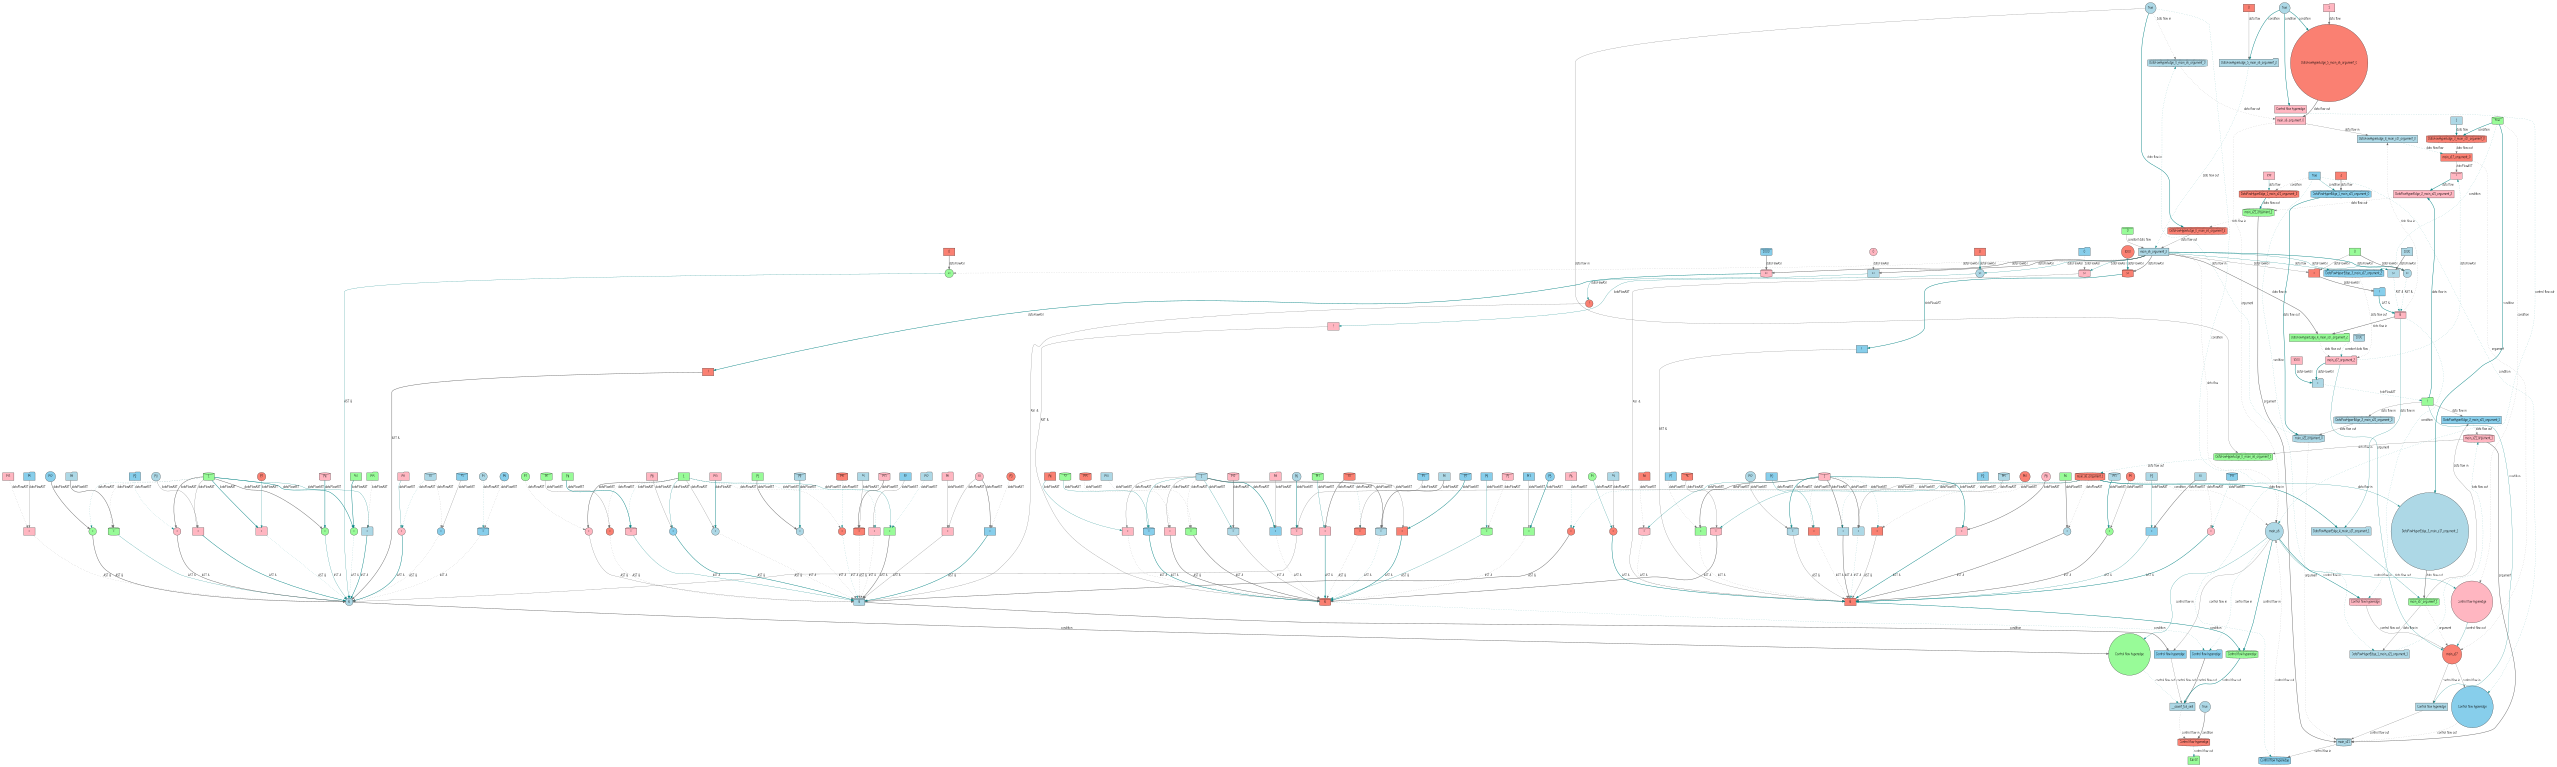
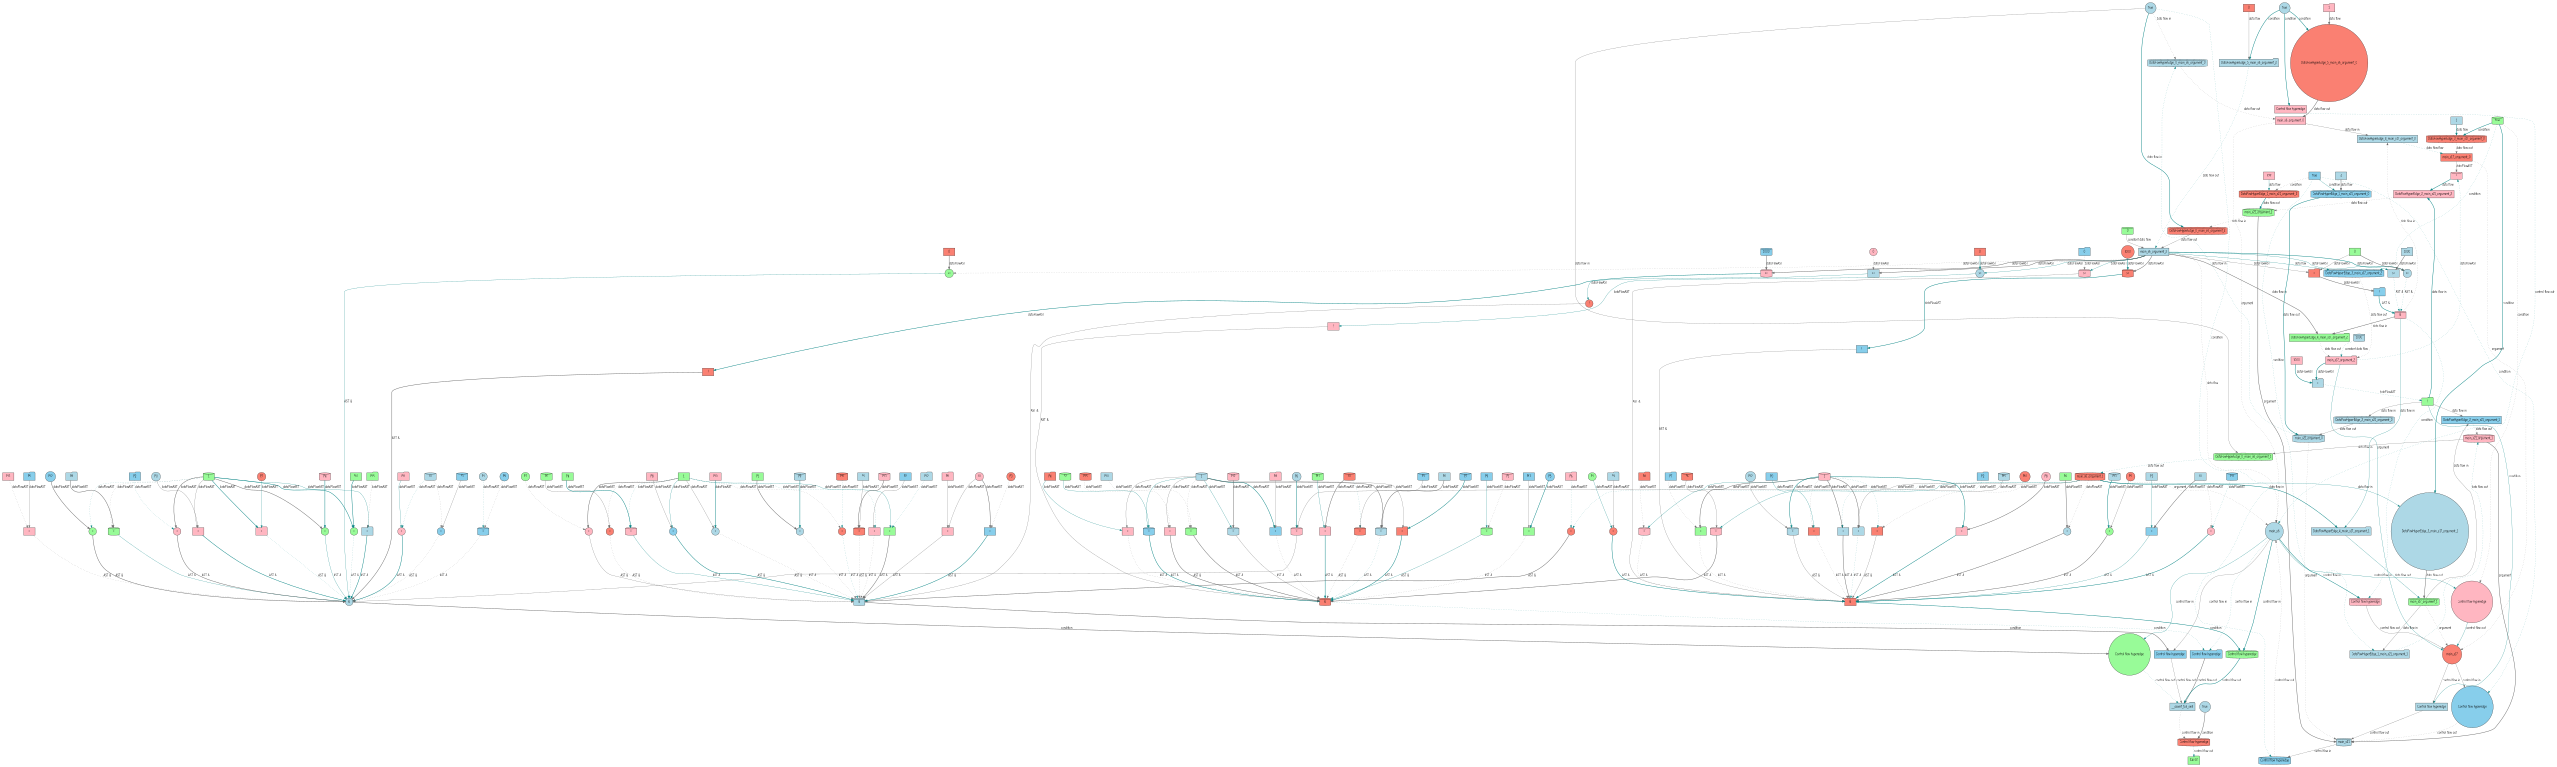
(2341, 176) -> (2341, 176)
(2180, 487) -> (2180, 487)
